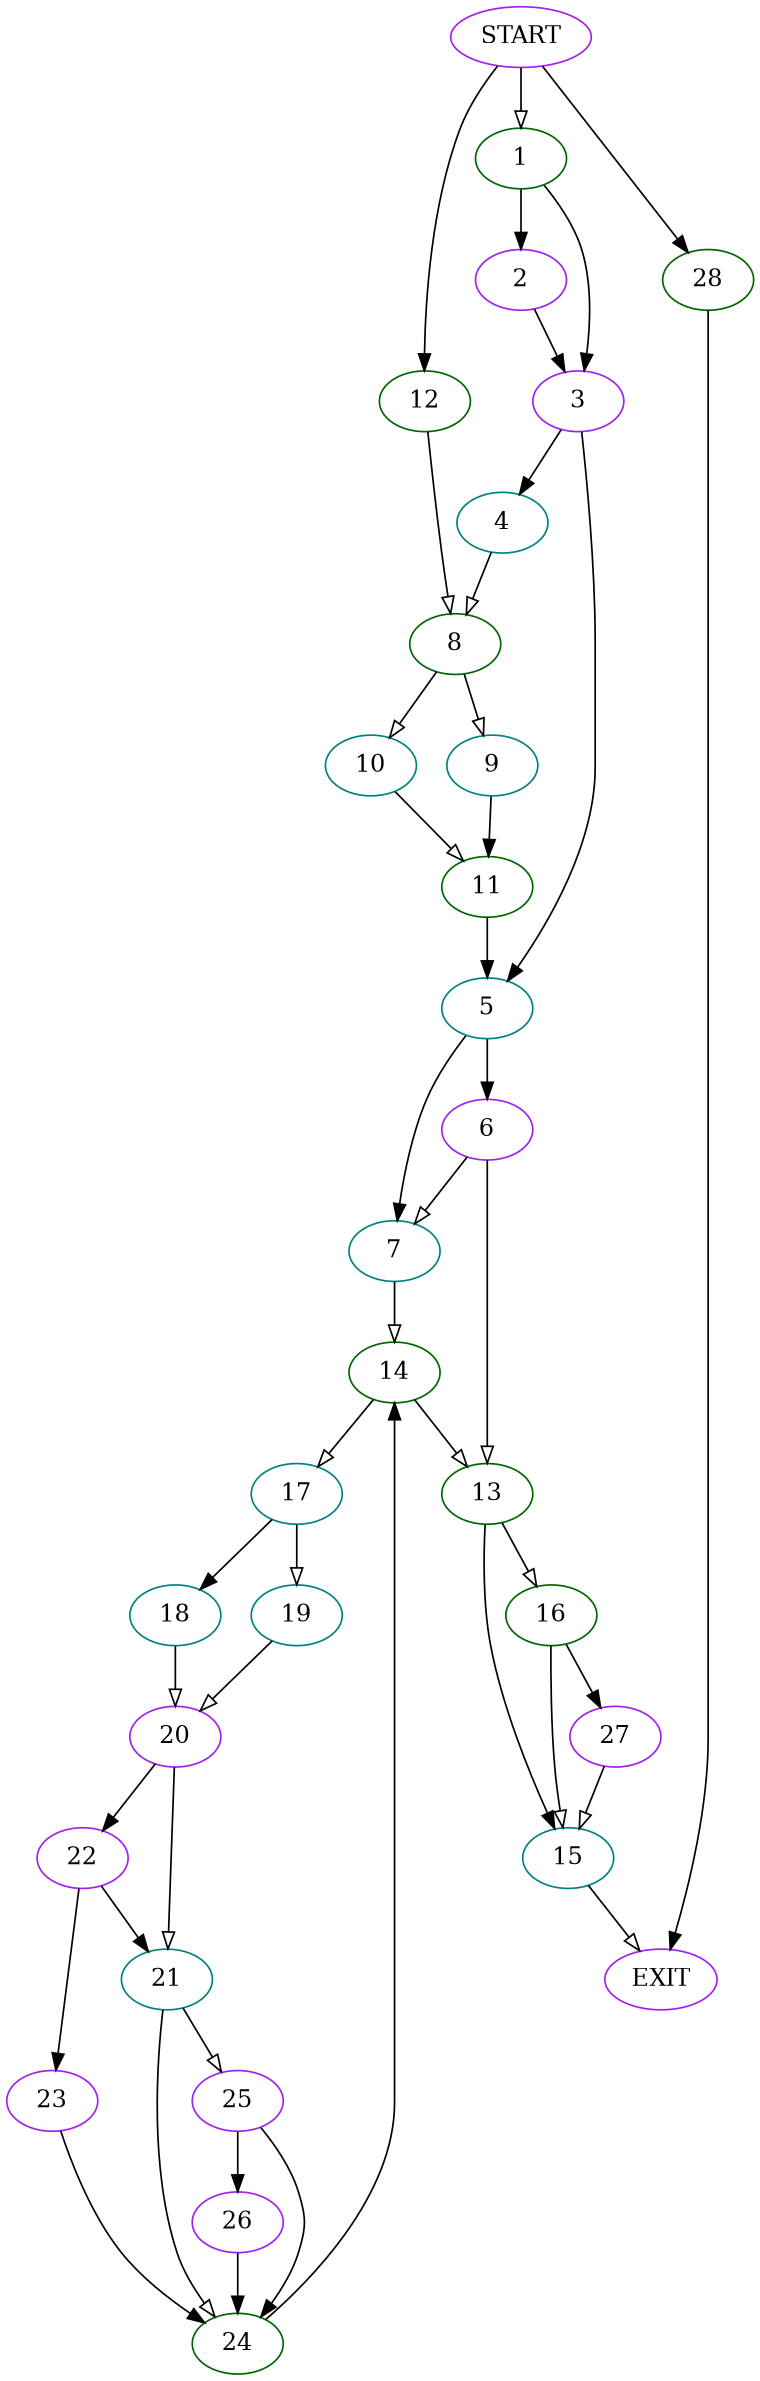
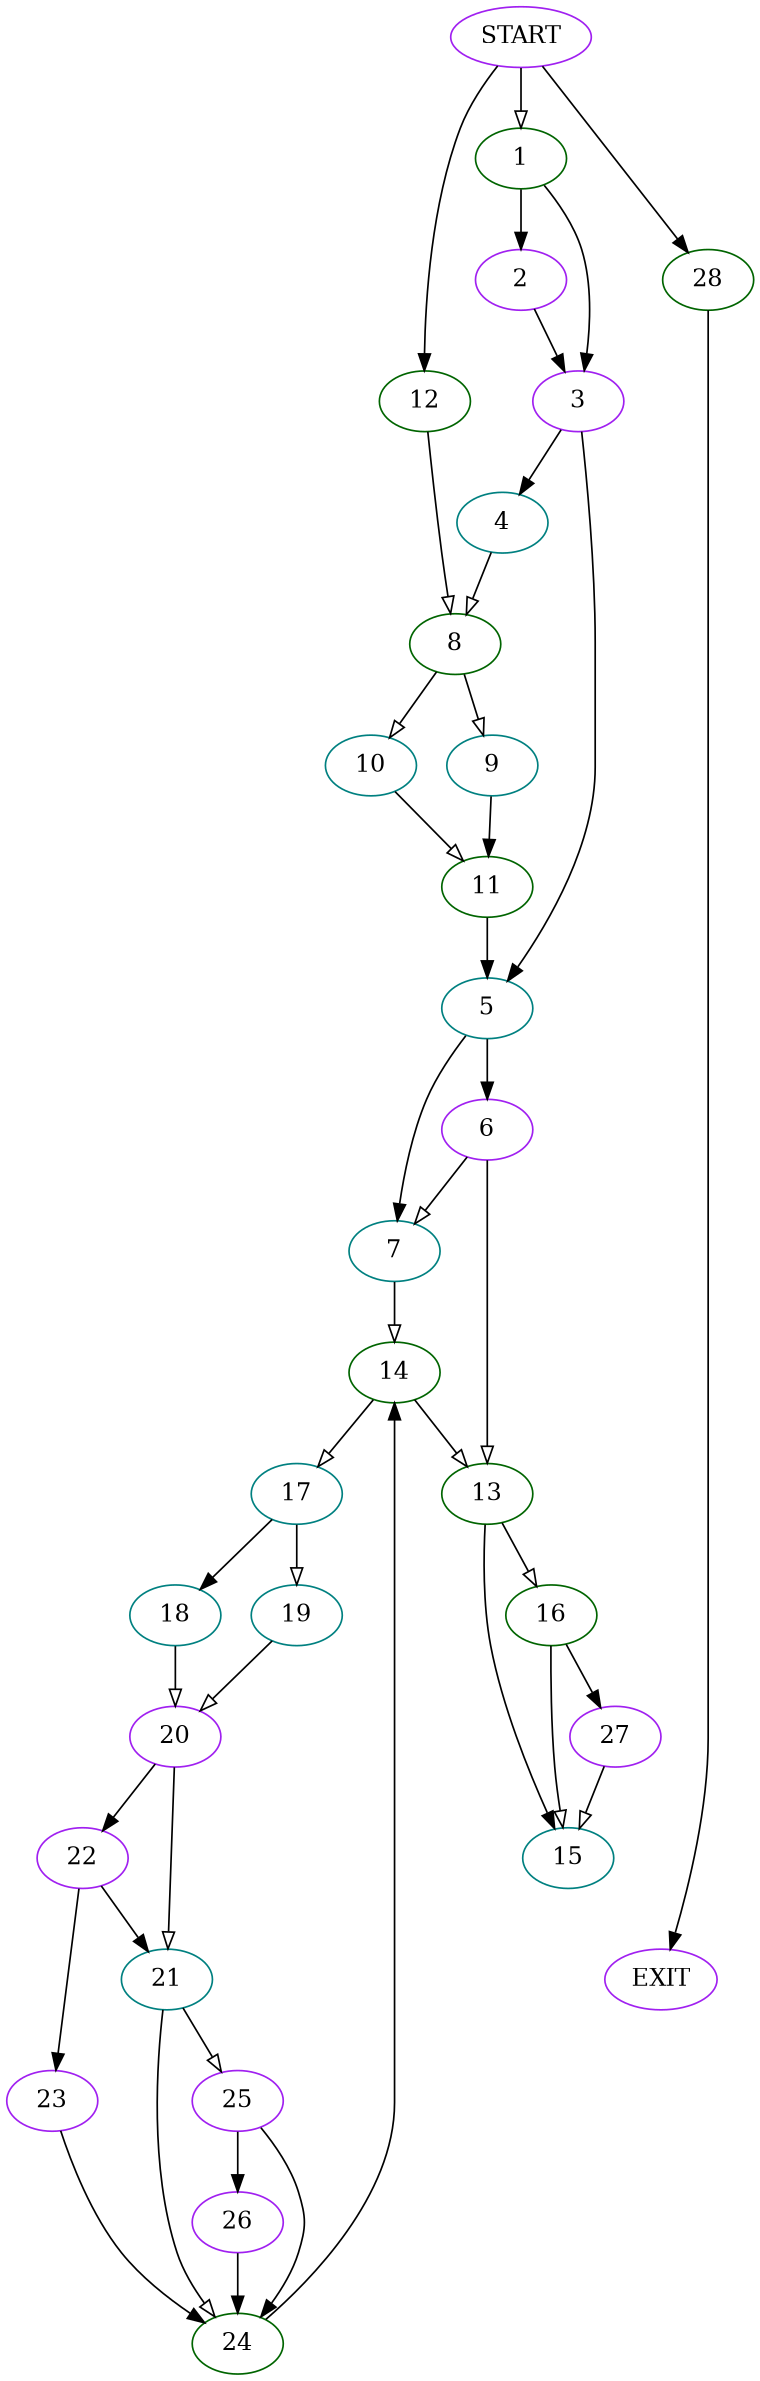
(609, 1911) -> none
